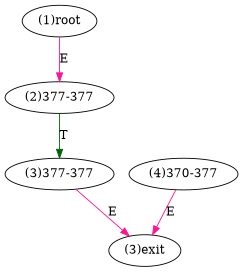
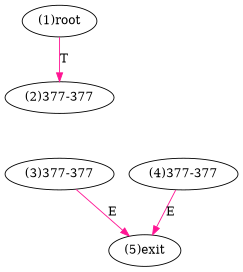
(64, 59) -> (64, 59)
(60, 131) -> none
(184, 174) -> (184, 174)
(145, 251) -> (145, 251)
